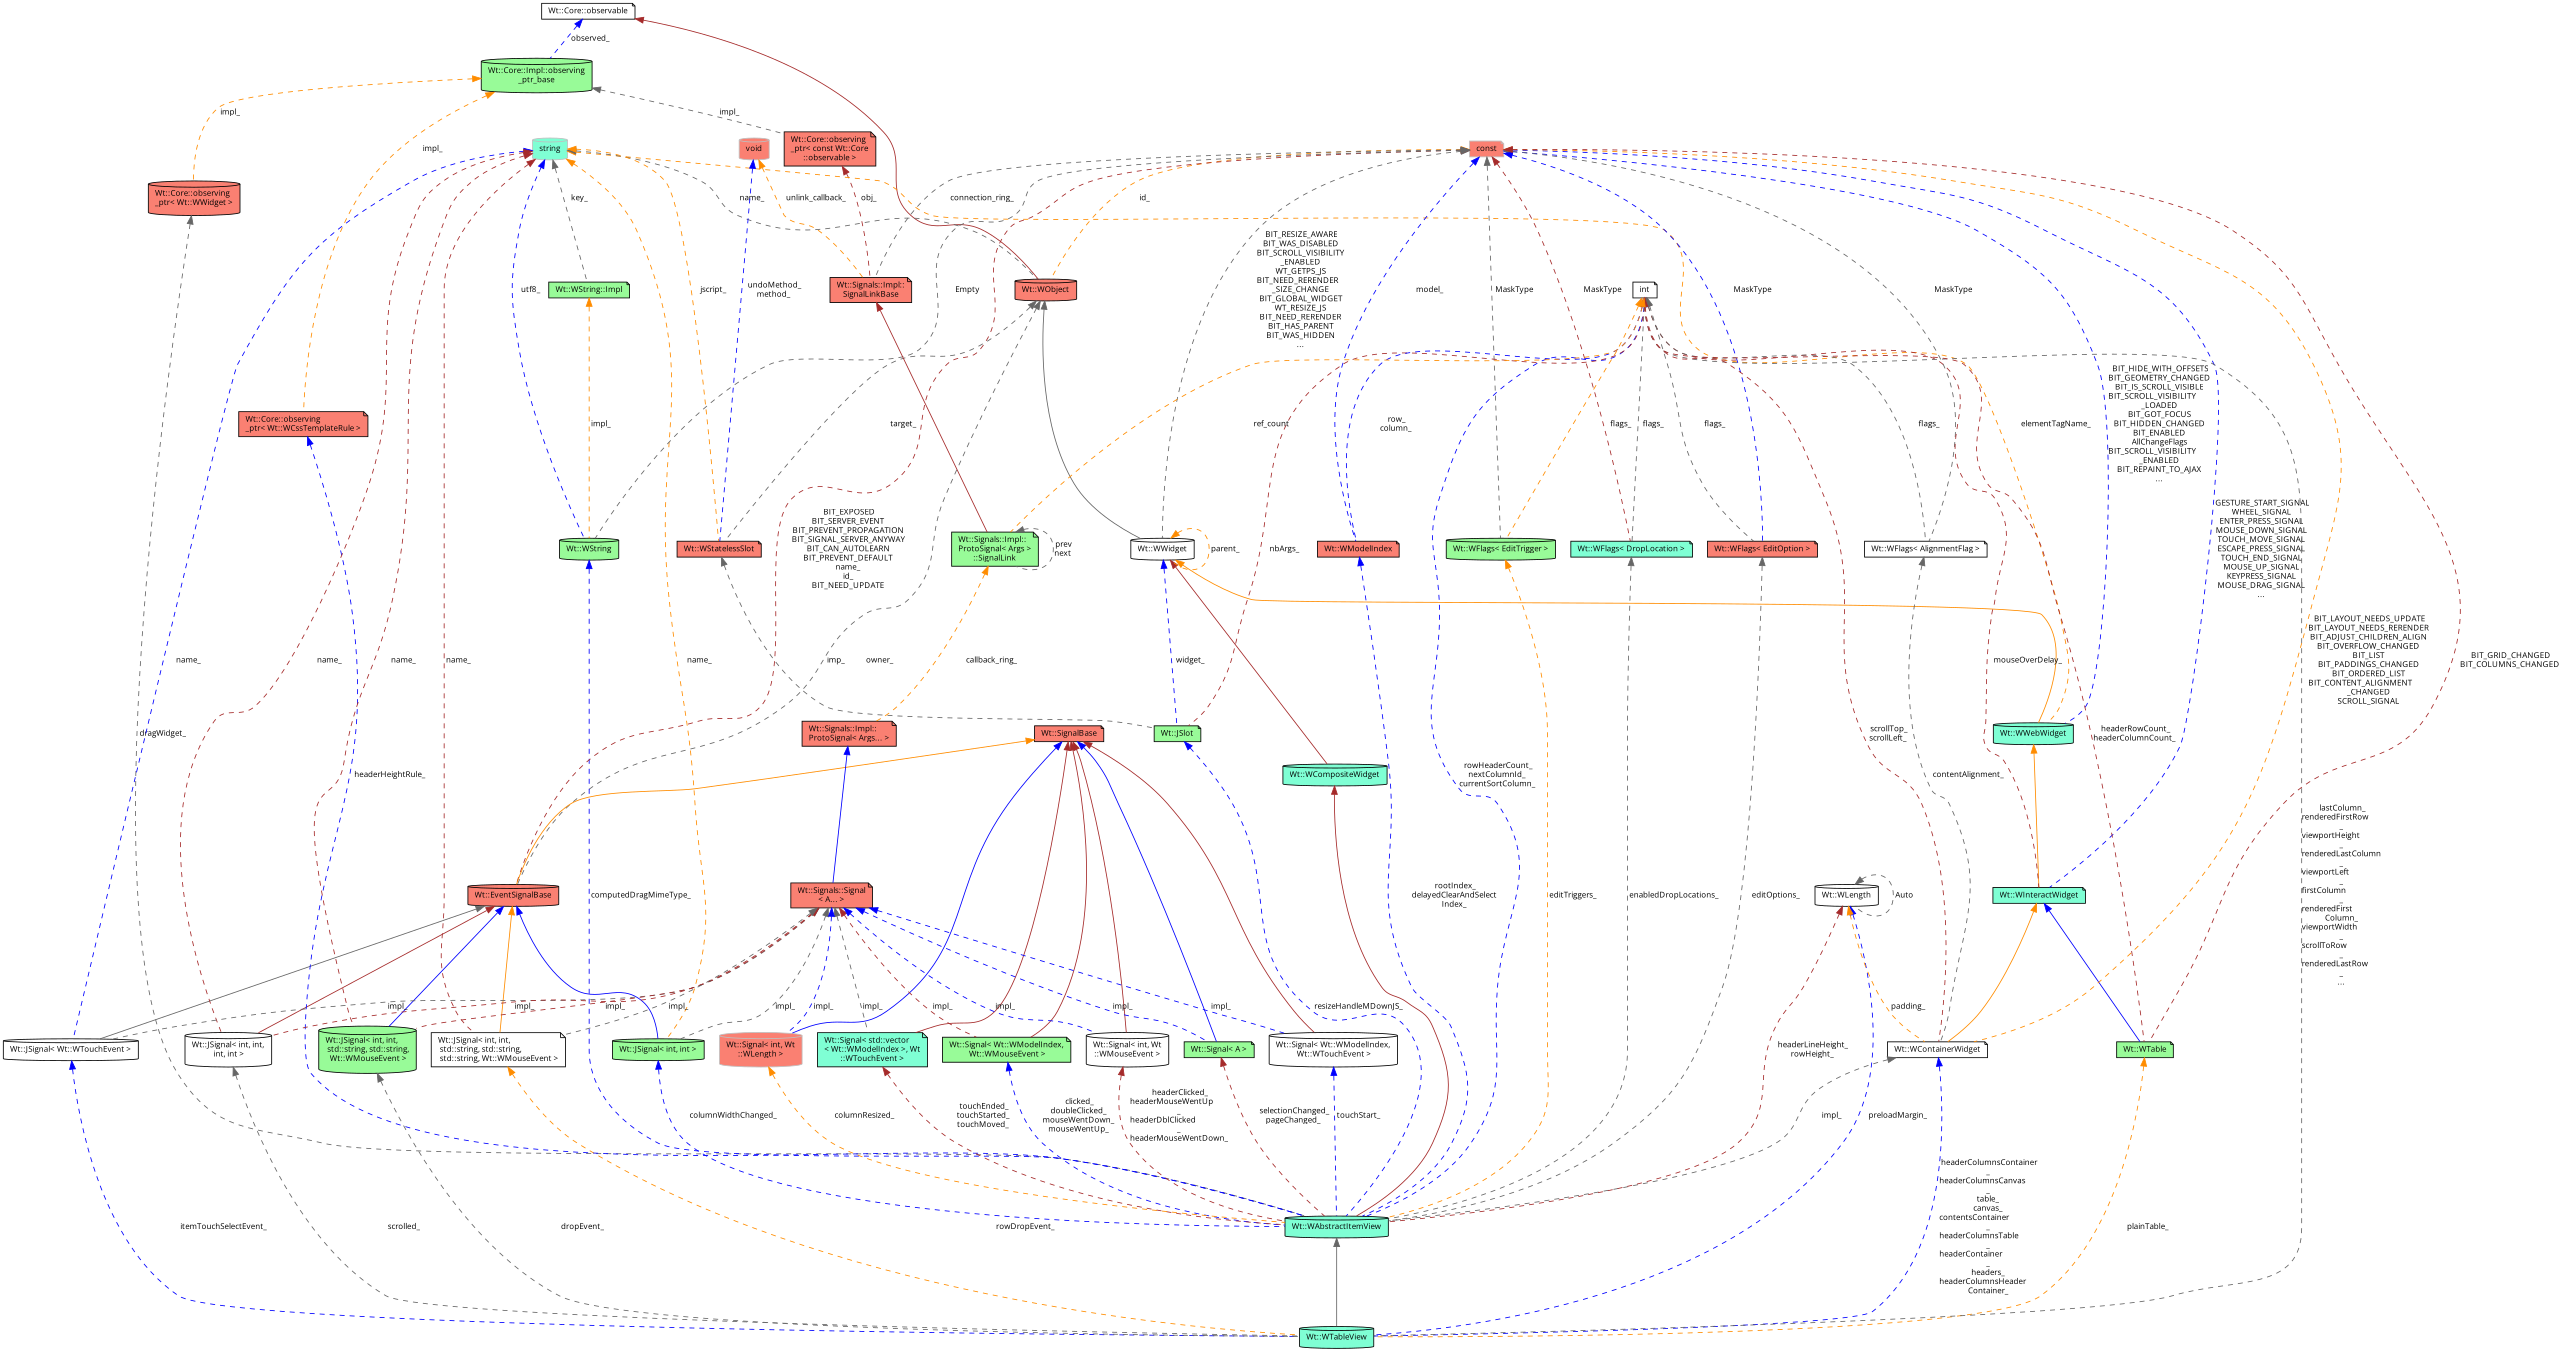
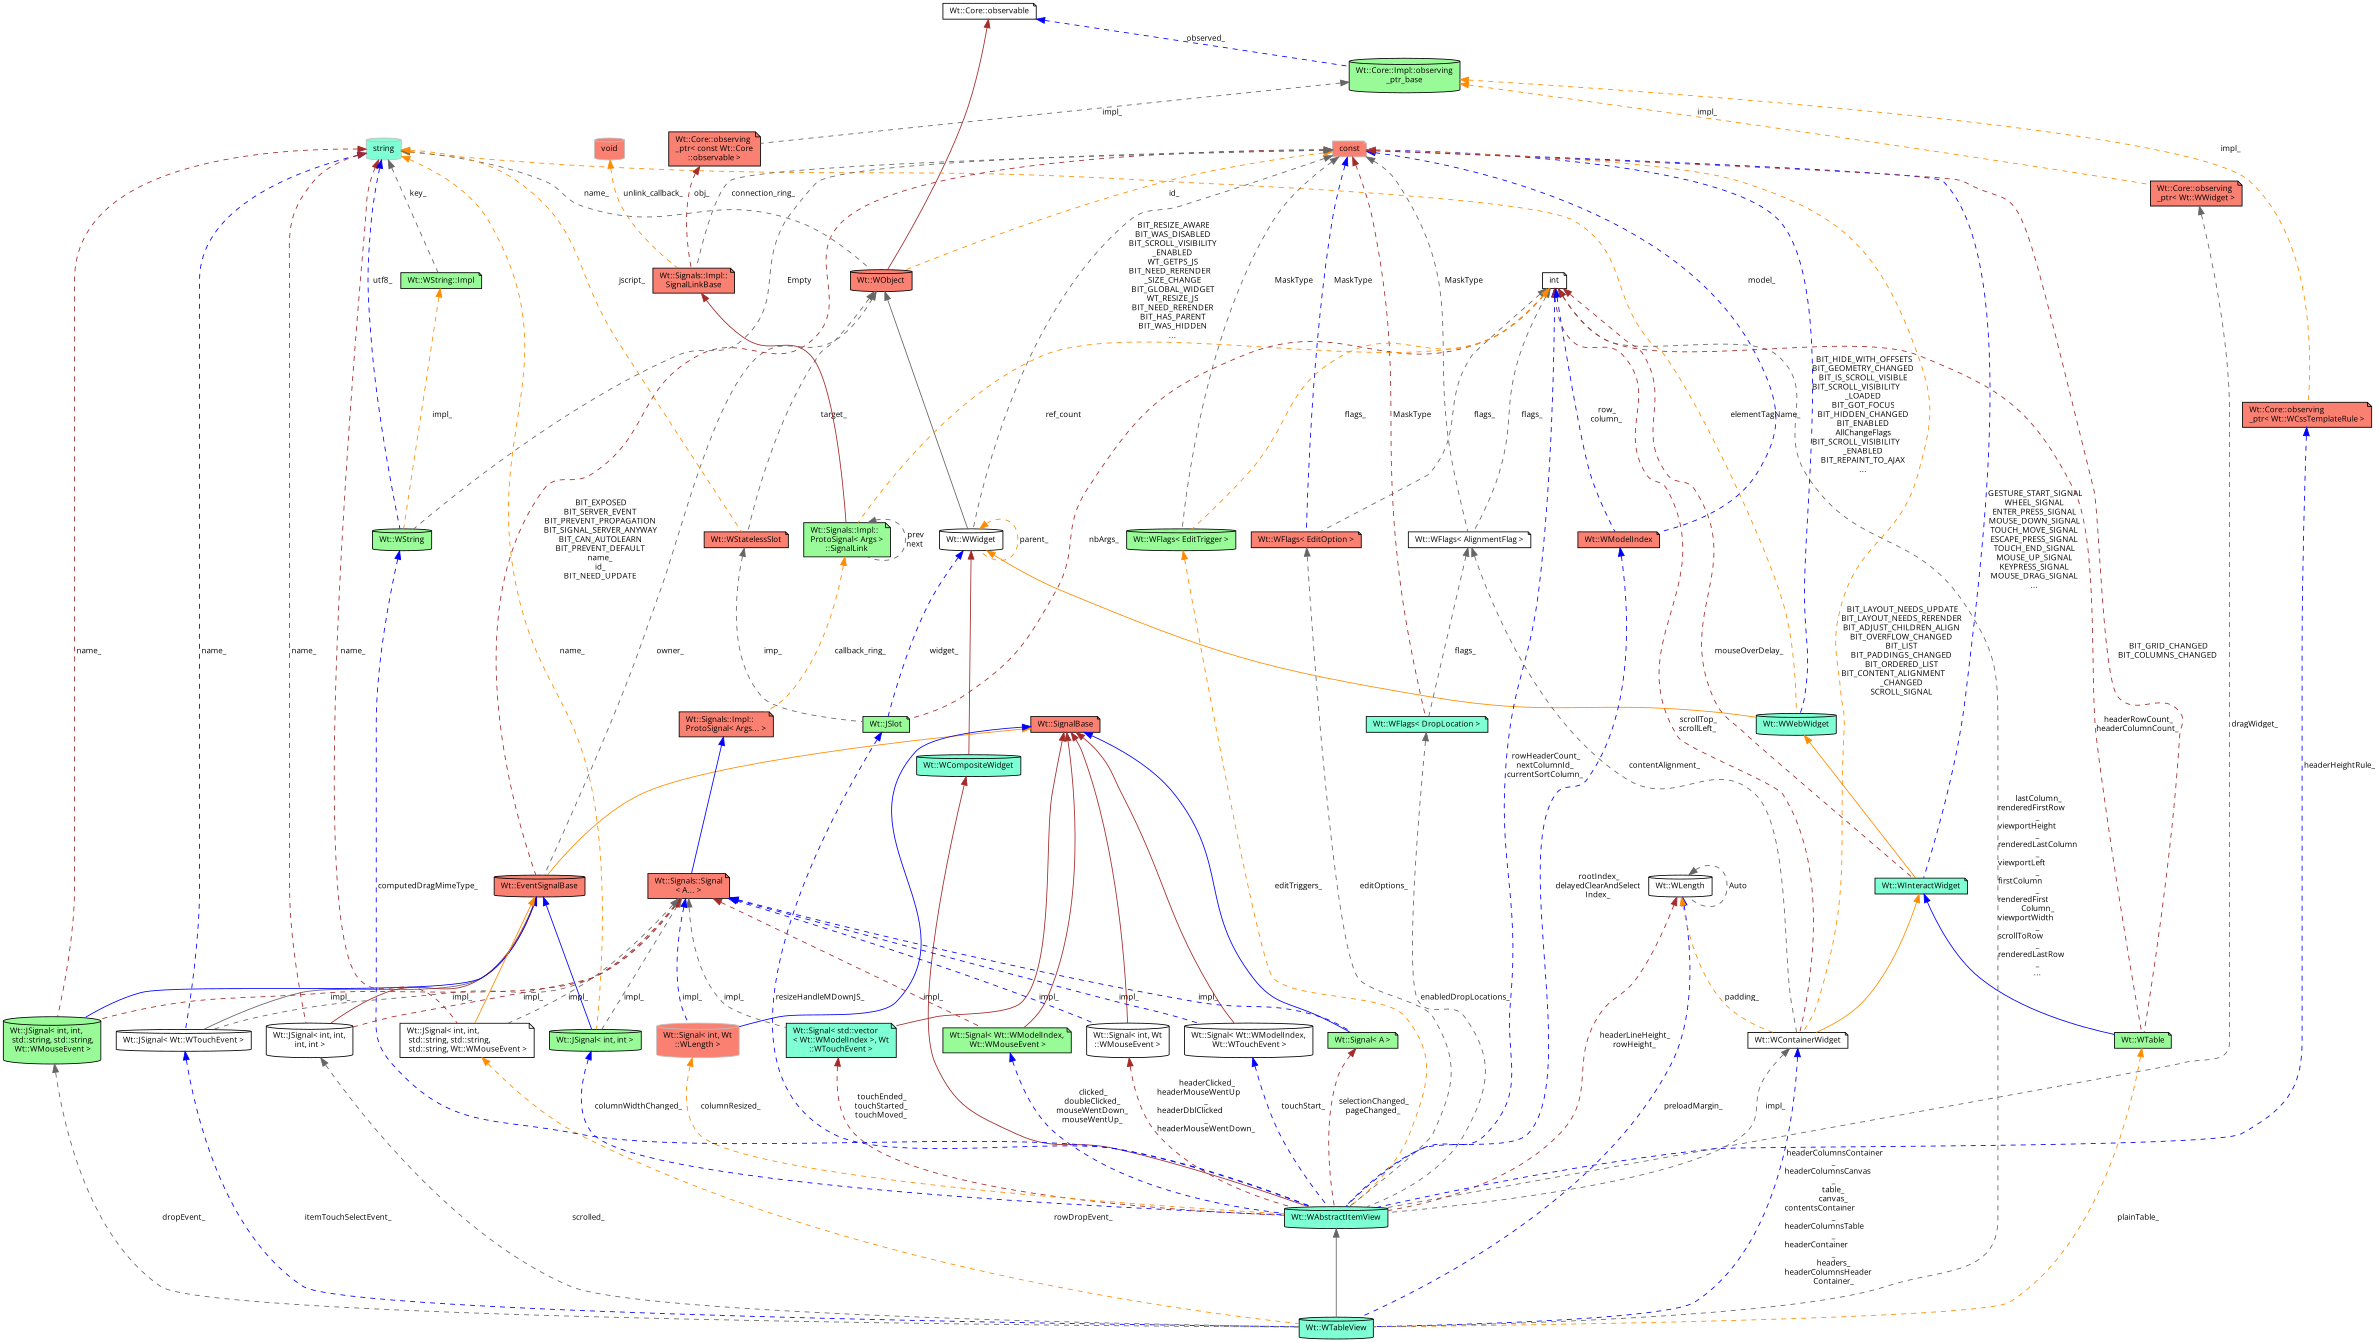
(194, 198) -> (2196, 194)
(736, 355) -> none
(1638, 424) -> (1447, 636)
